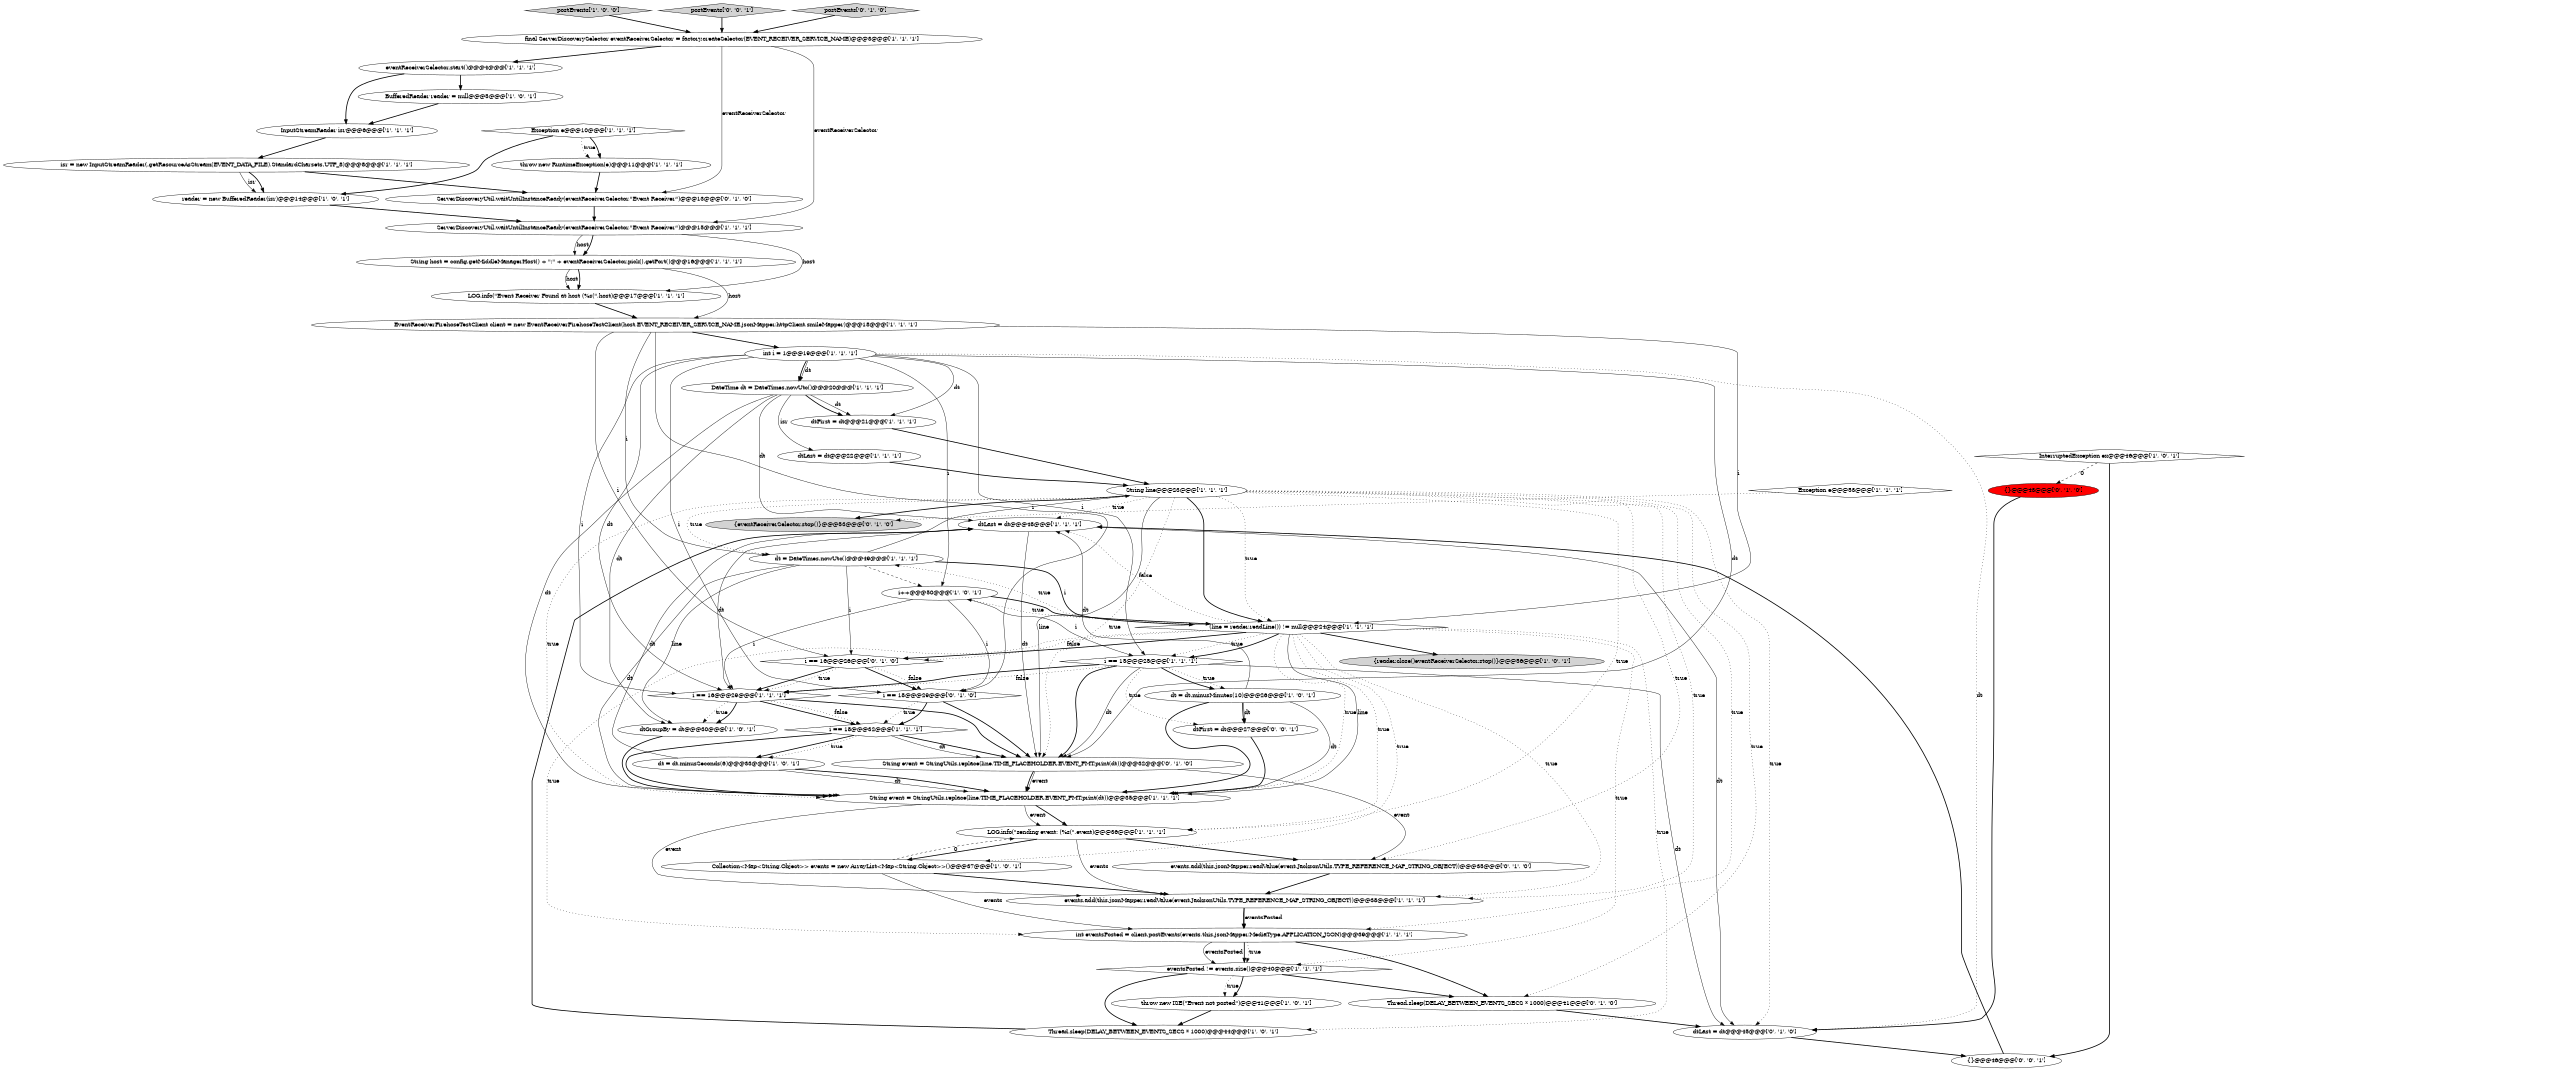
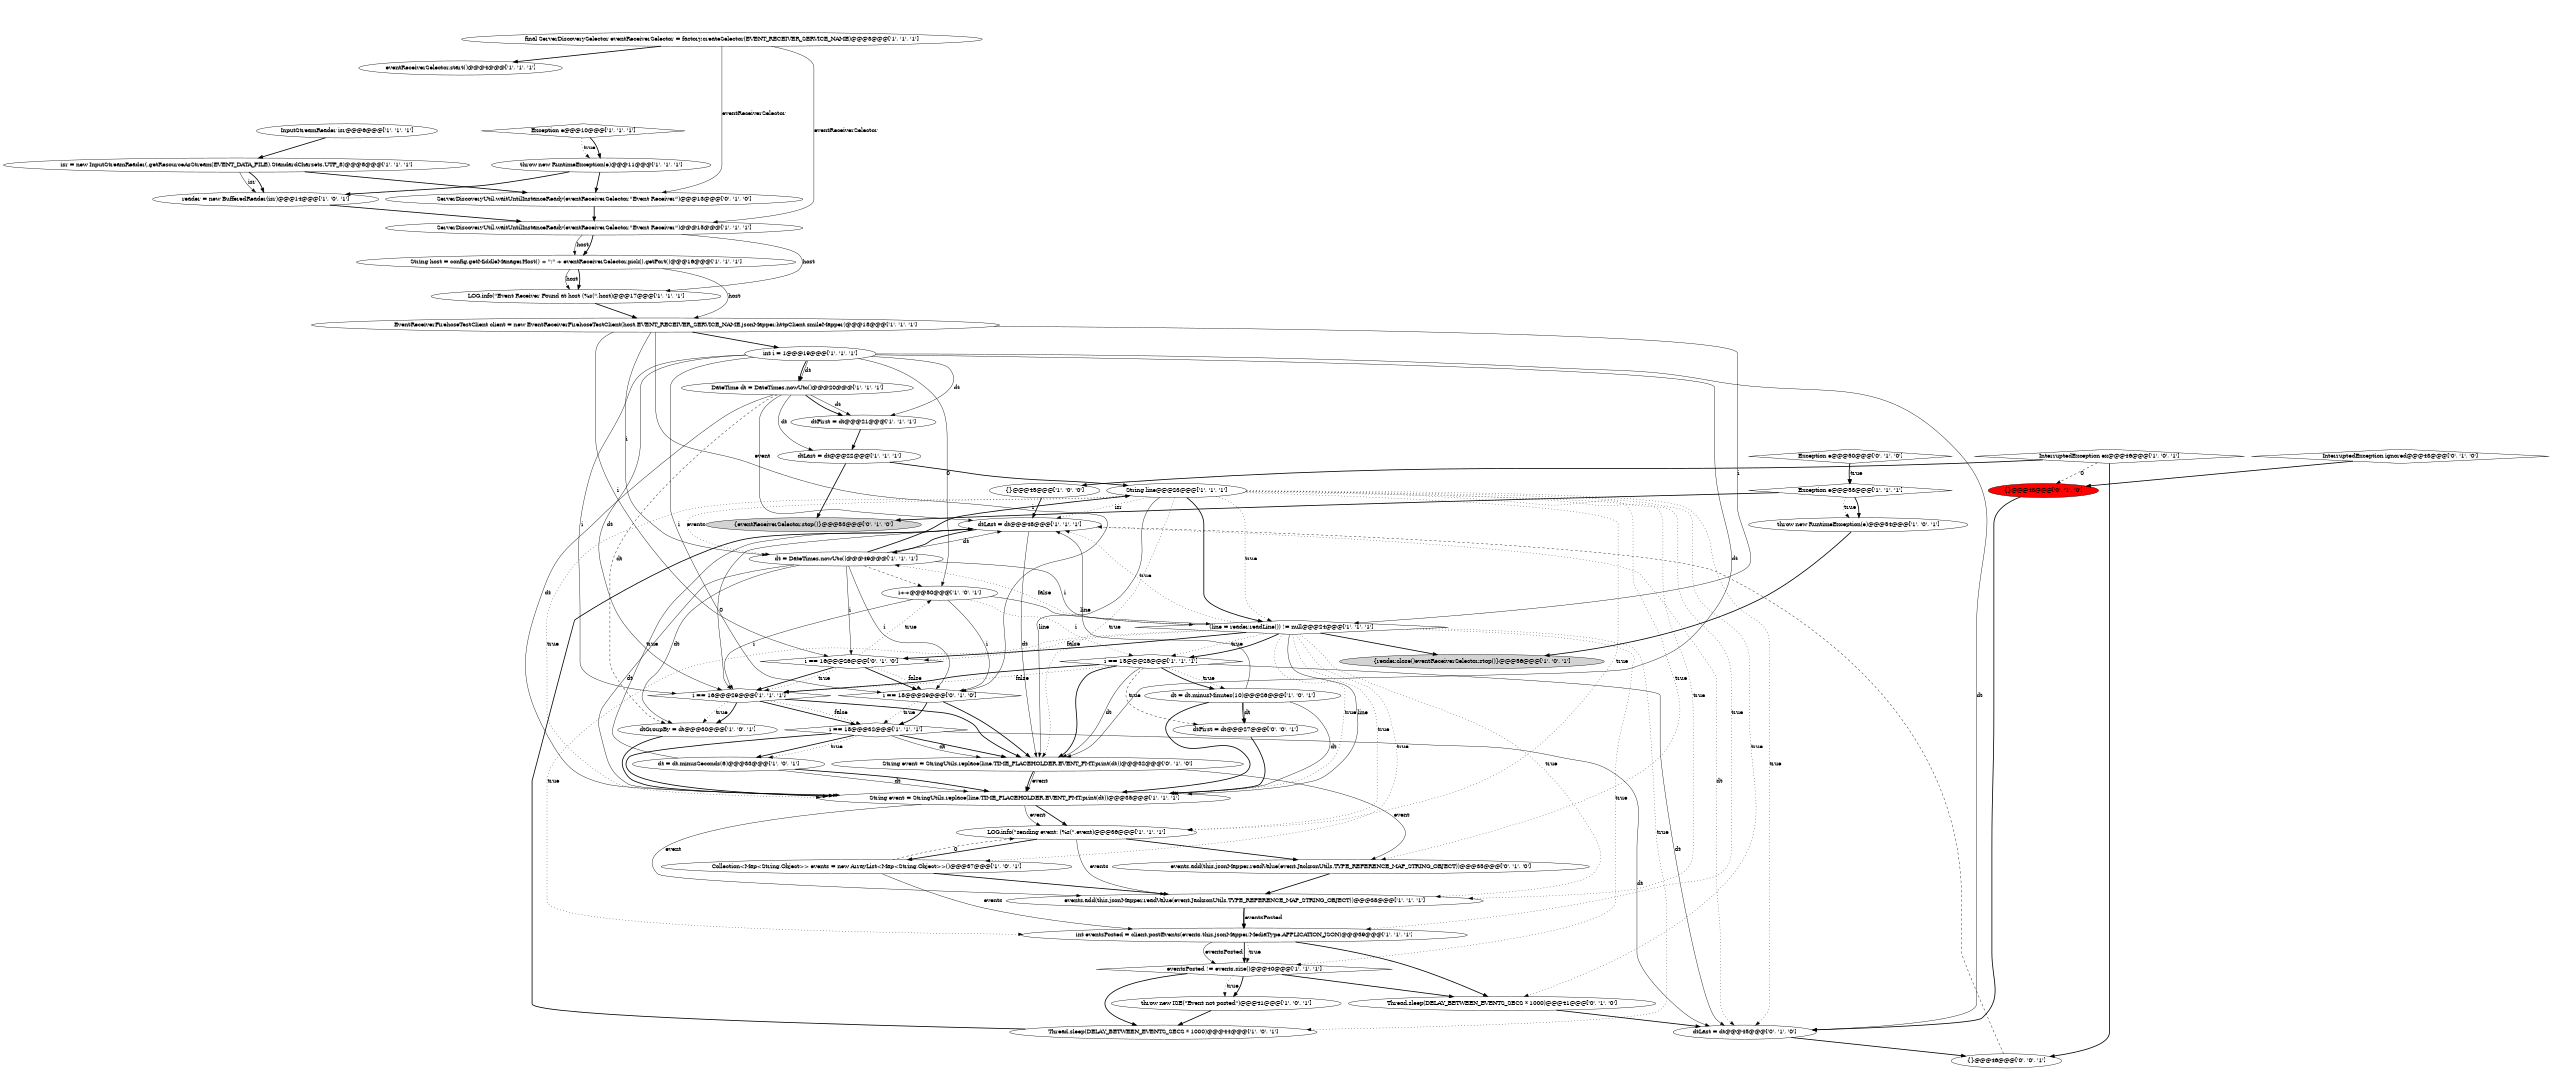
(588, 11) -> none
(722, 11) -> none
(856, 11) -> none
(363, 84) -> none
(461, 97) -> none
(454, 178) -> (449, 188)
(1788, 389) -> (1788, 389)
(784, 422) -> (784, 422)
(762, 456) -> (762, 456)
(1018, 456) -> (857, 437)
none -> (1850, 456)
none -> (2400, 456)
(948, 473) -> (948, 473)
(979, 488) -> none
none -> (1045, 491)
(993, 503) -> (831, 491)
(1339, 505) -> (1339, 505)
(1118, 508) -> (1118, 508)
(993, 511) -> (993, 511)
(696, 525) -> (696, 525)
none -> (1858, 525)
(625, 537) -> (625, 537)
none -> (936, 538)
none -> (942, 543)
(1607, 564) -> (1607, 564)
(1705, 569) -> (1705, 569)
(1145, 576) -> (1145, 576)
(1044, 593) -> (1044, 593)
(1062, 594) -> (1062, 594)
(721, 610) -> (721, 610)
(1086, 610) -> (1086, 610)
(1054, 613) -> (1054, 613)
(1042, 614) -> (894, 629)
(1051, 620) -> (1051, 620)
none -> (895, 641)
(652, 644) -> (652, 644)
(677, 644) -> (677, 644)
(1140, 711) -> (1140, 711)
none -> (1426, 745)
